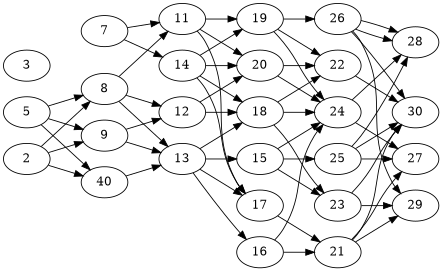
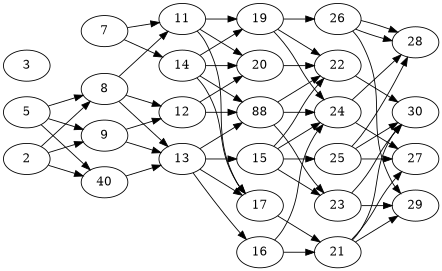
(376, 61) -> none
(293, 86) -> none
(260, 112) -> (260, 112)
none -> (296, 118)
